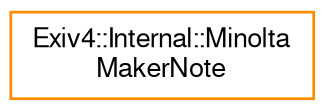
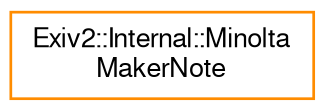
(162, 55) -> (162, 55)
